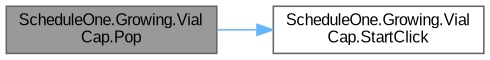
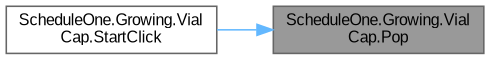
(237, 30) -> (237, 30)
